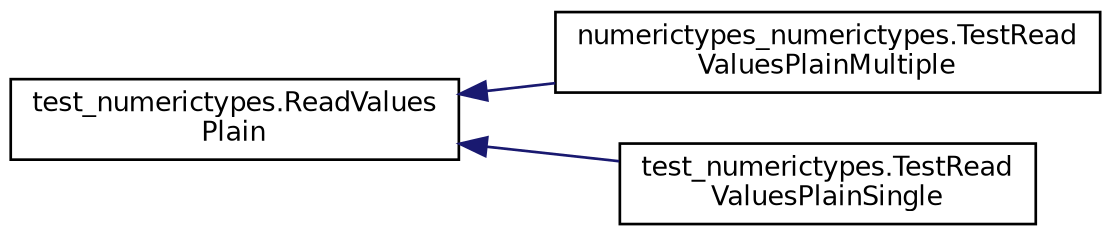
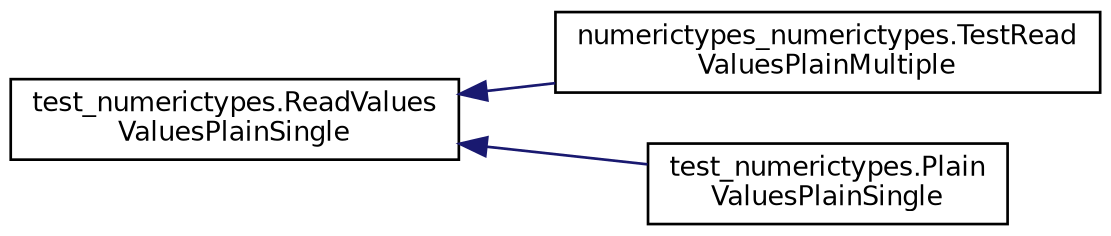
(235, 119) -> (235, 119)
(828, 184) -> (828, 184)
